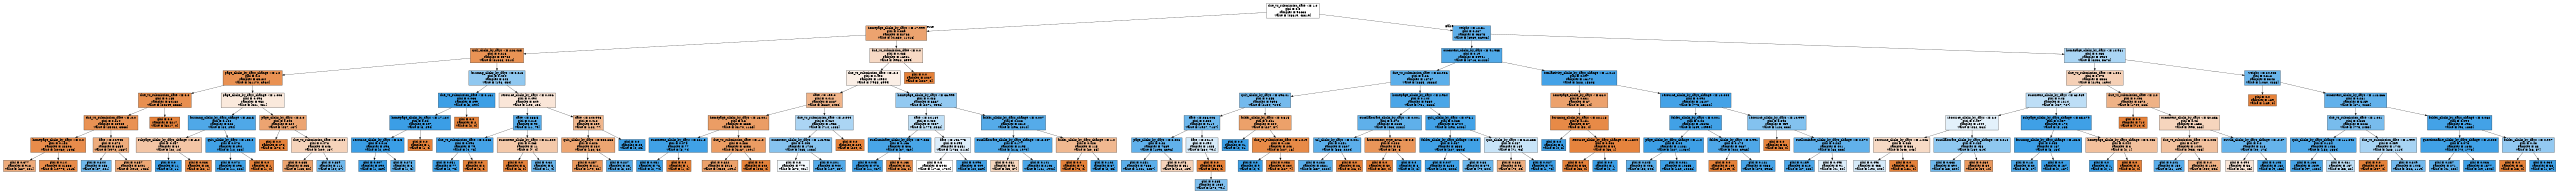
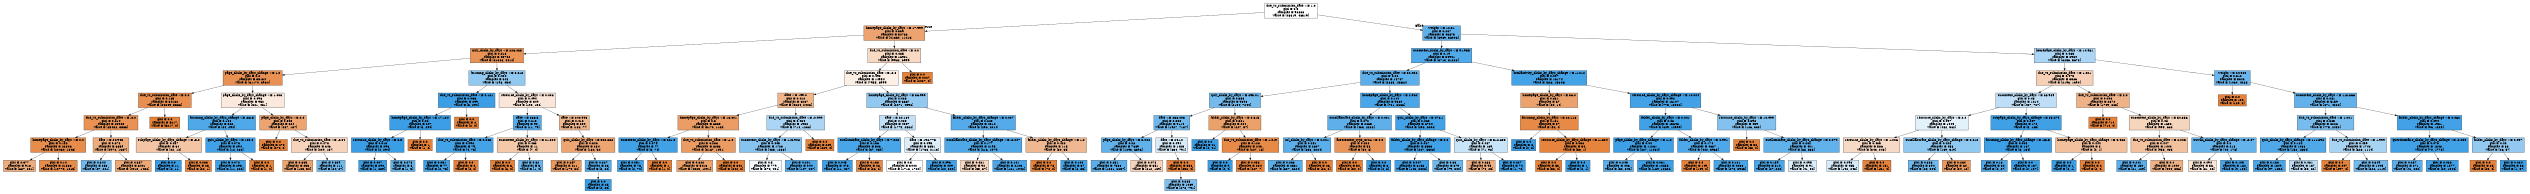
(611, 134) -> (598, 174)
